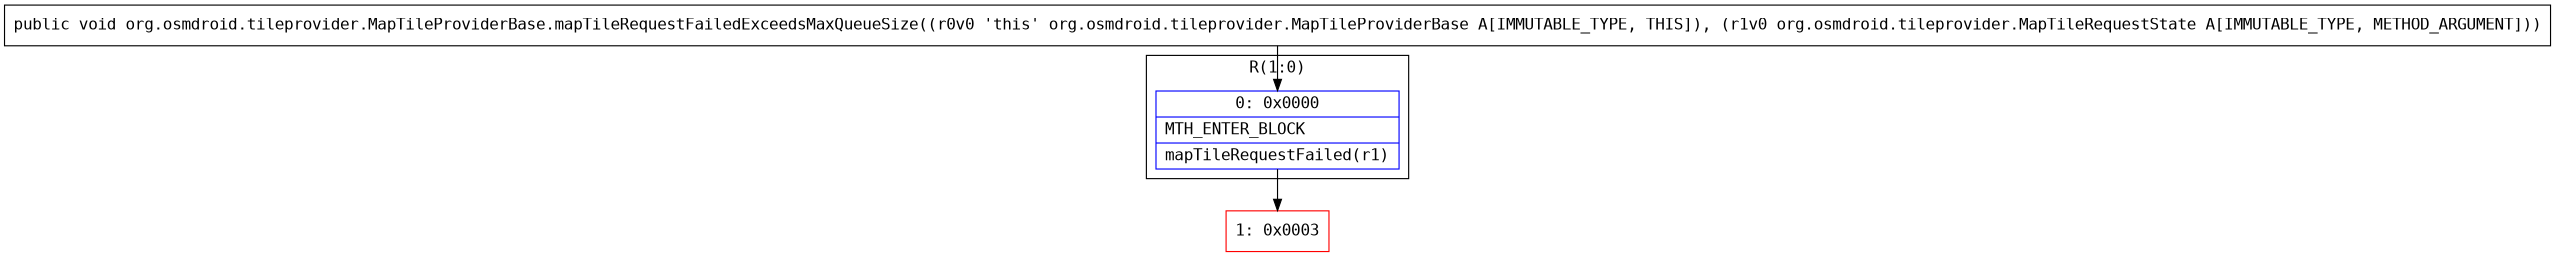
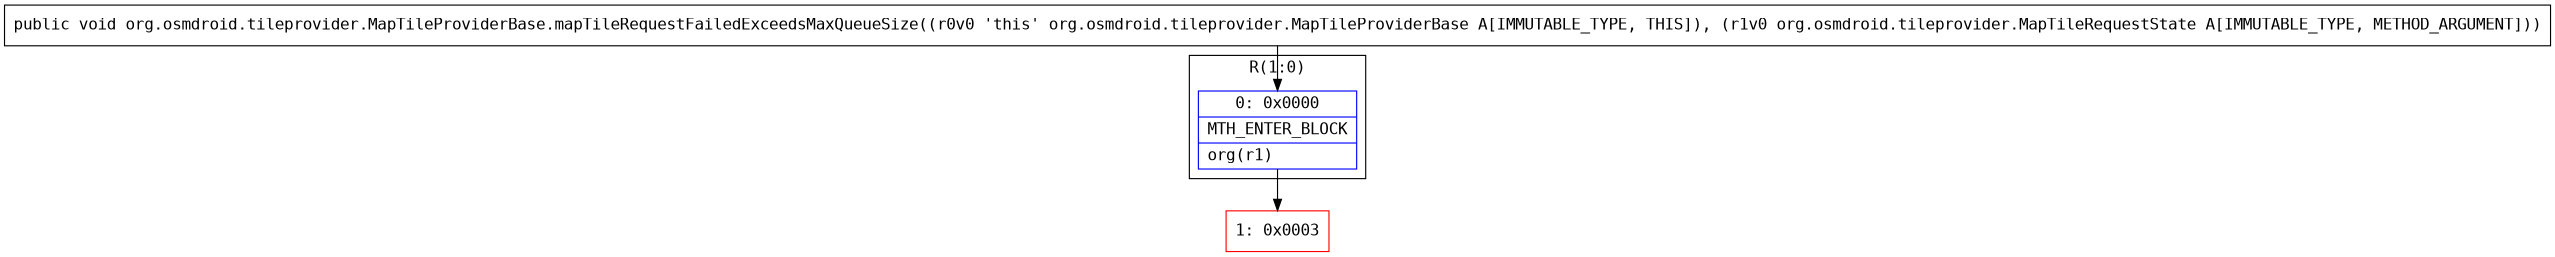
(1278, 155) -> (1240, 155)
